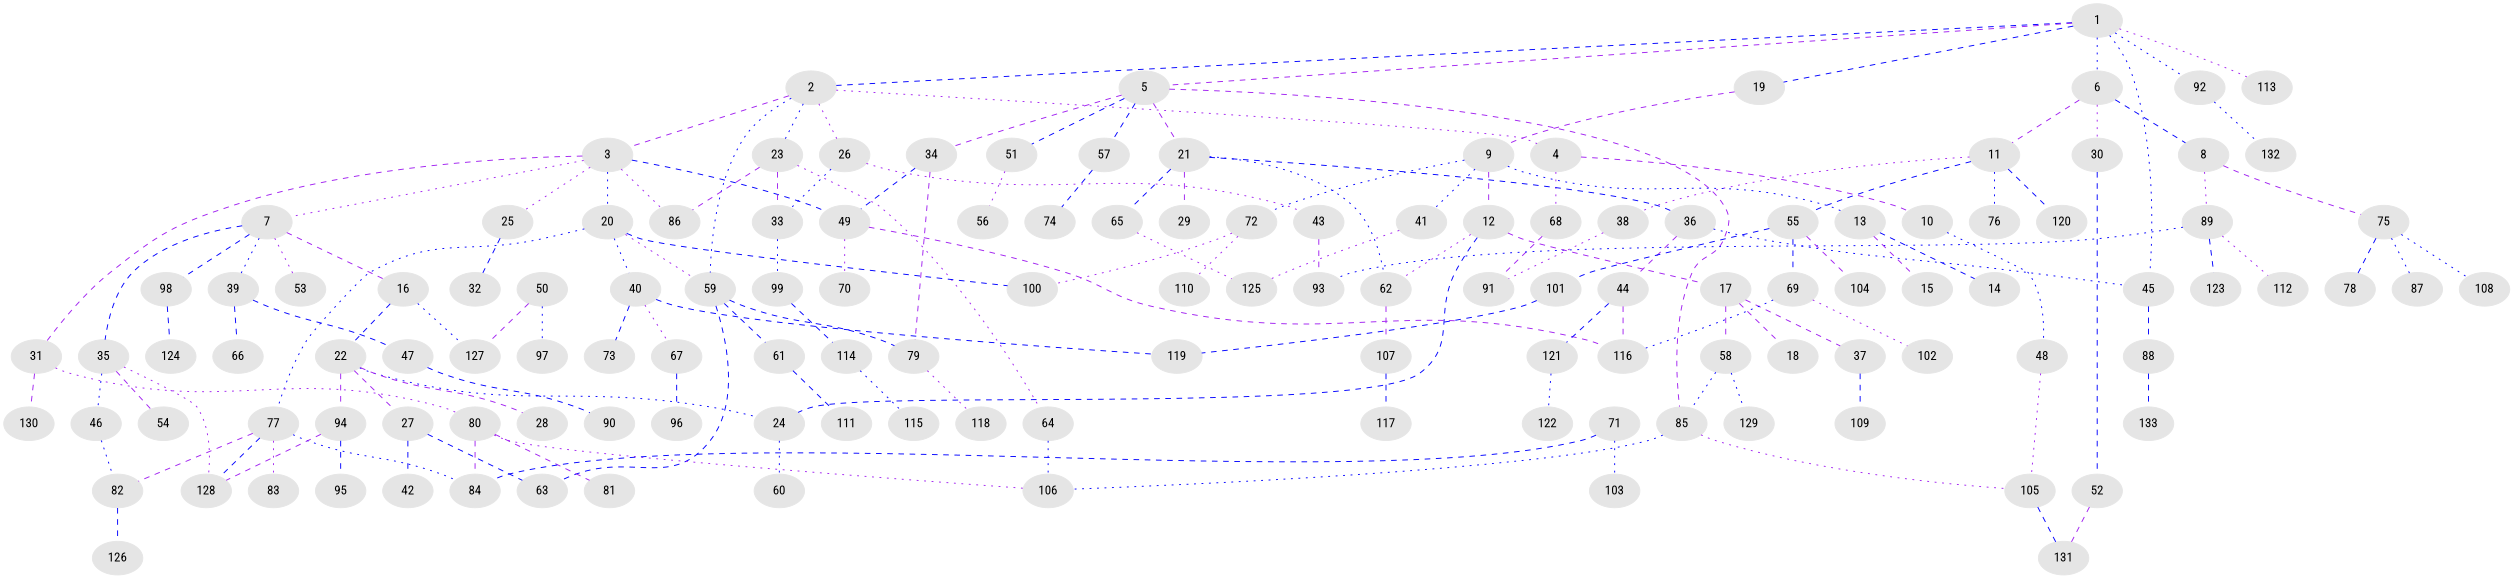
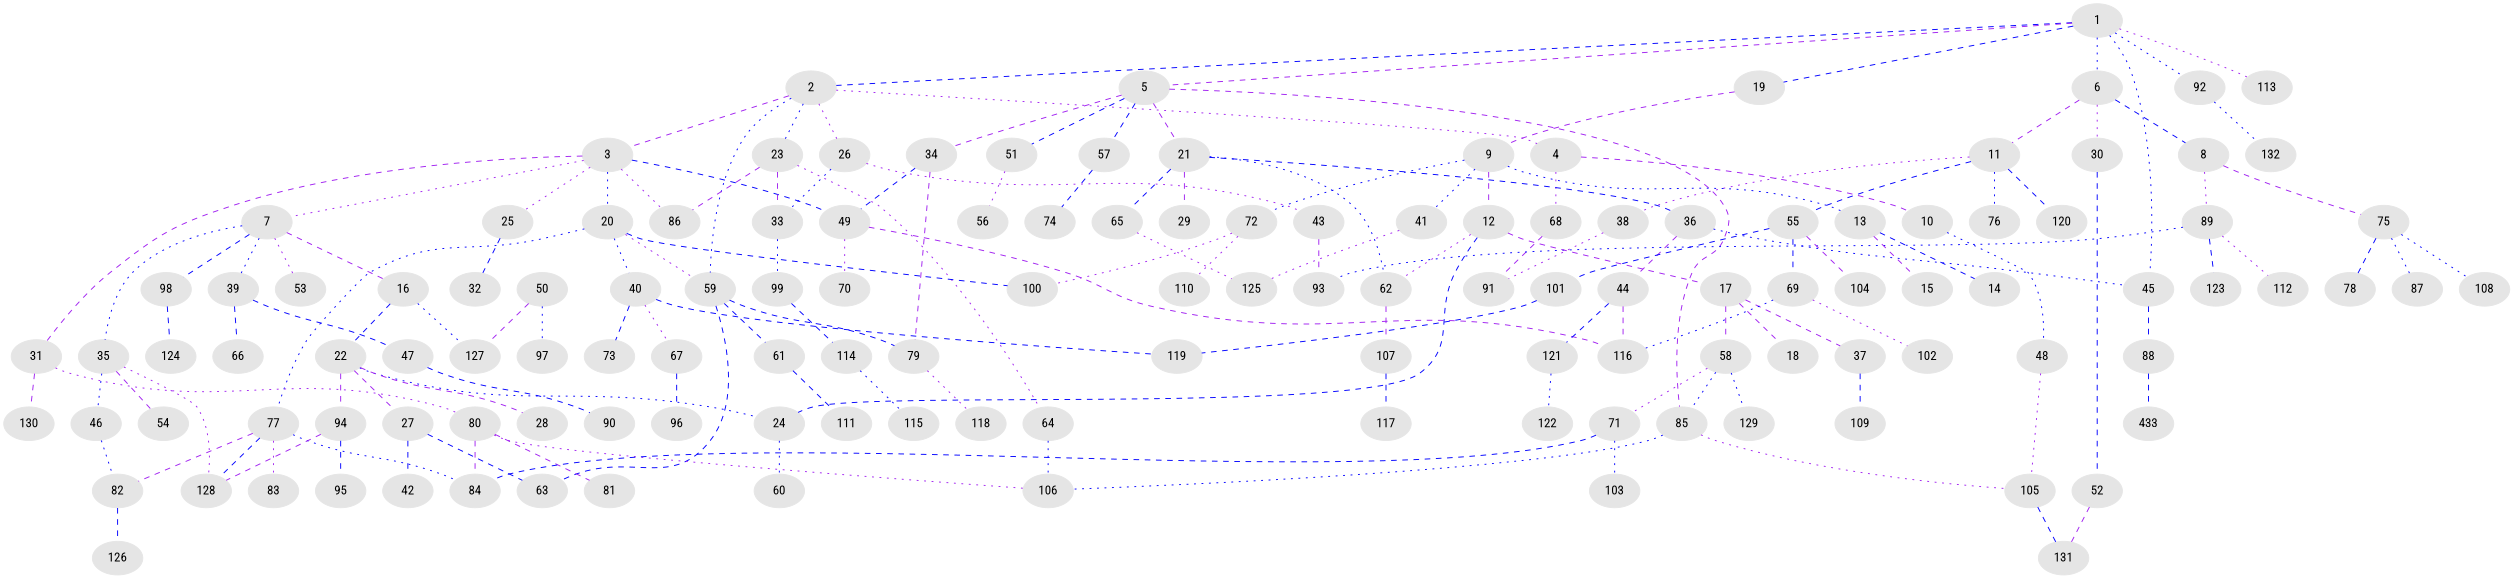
(151, 258) -> (151, 258)
none -> (1670, 390)
(2149, 424) -> (2149, 424)
